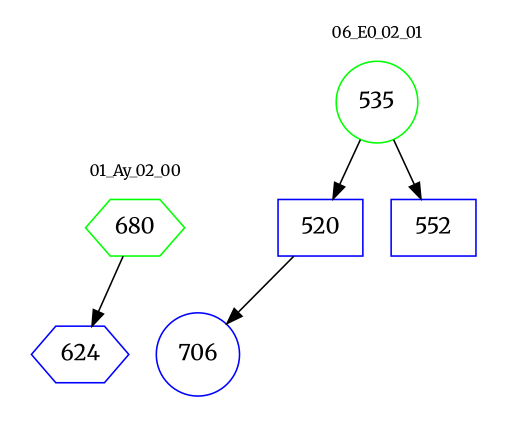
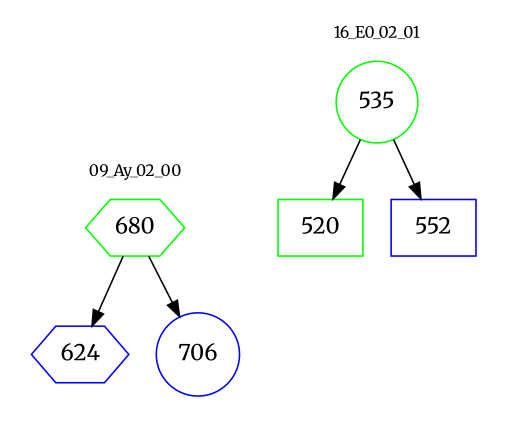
(377, 34) -> (377, 34)
(136, 172) -> (136, 172)
(320, 228) -> (320, 228)
(266, 284) -> (161, 279)
